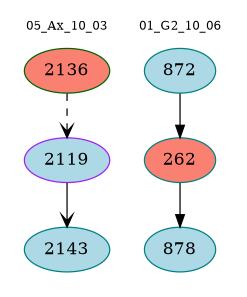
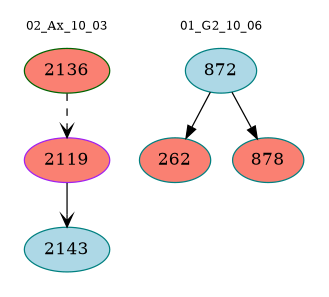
(67, 27) -> (67, 27)
(67, 160) -> (67, 160)
(180, 199) -> (242, 110)
(180, 250) -> (268, 160)
